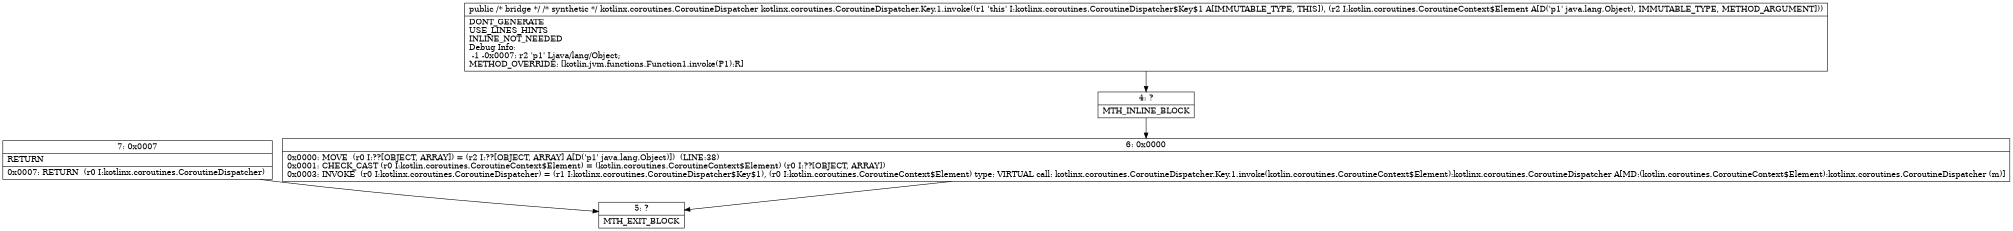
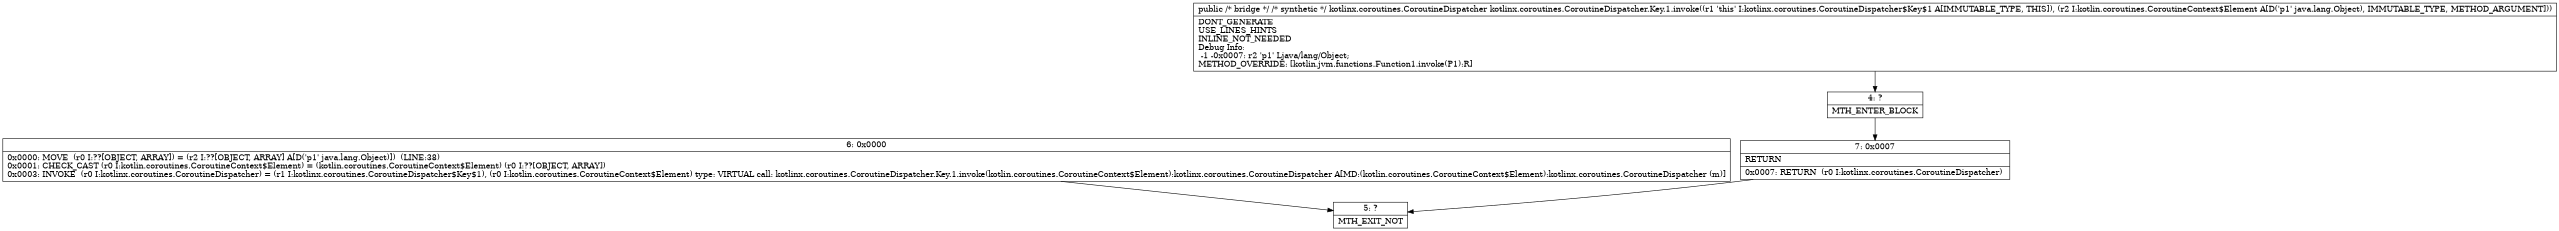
(1146, 111) -> (1875, 111)
(1146, 125) -> (1875, 126)
(642, 221) -> (1371, 221)
